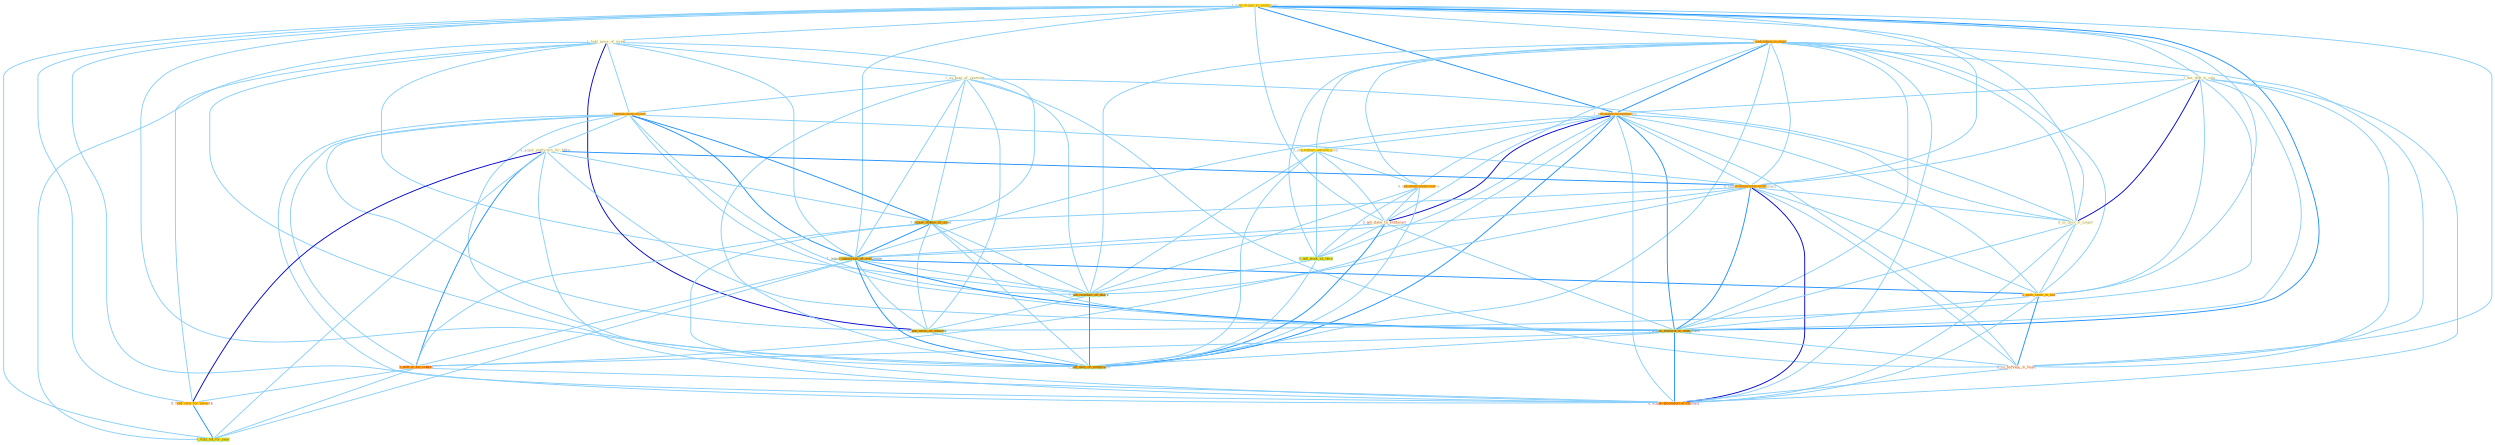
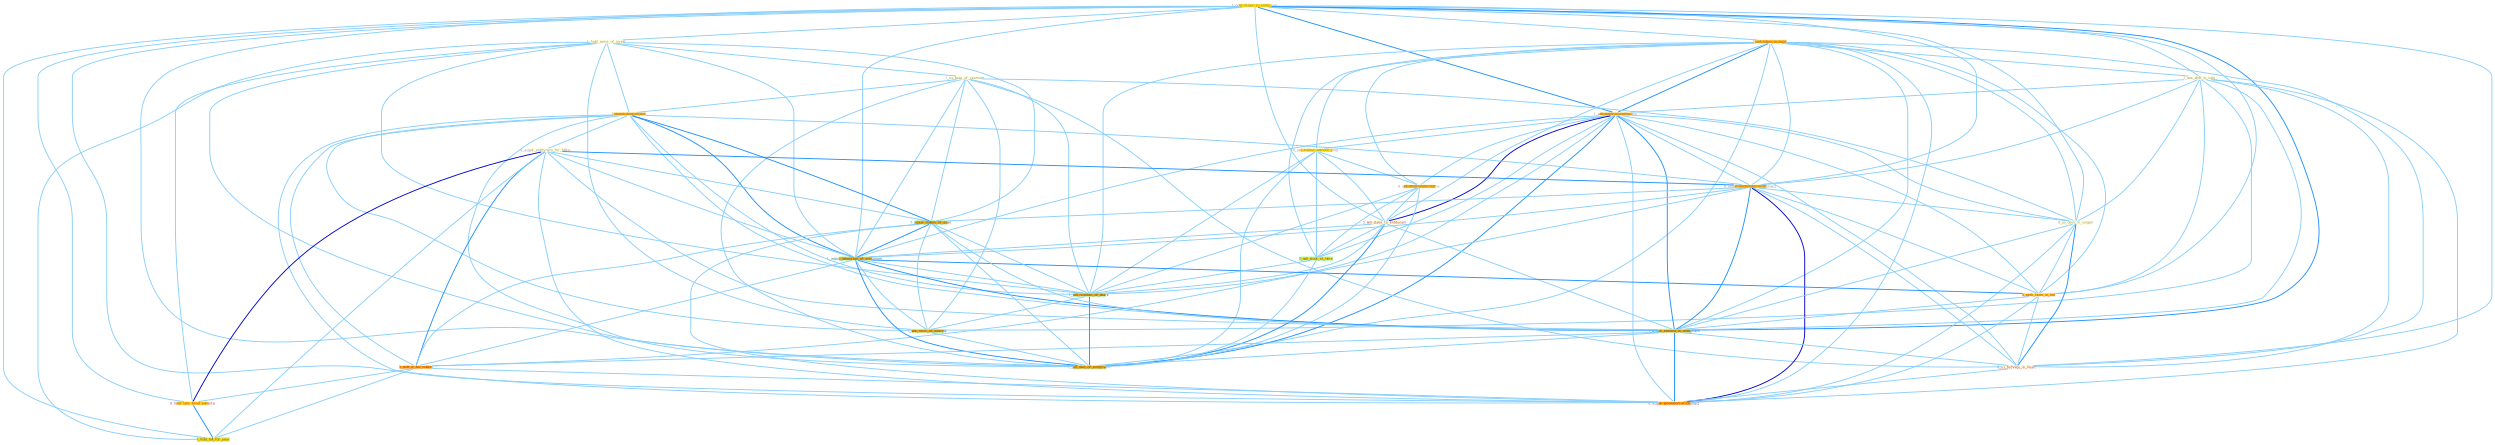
(2150, 161) -> (2150, 161)
(665, 267) -> (665, 267)
none -> (1252, 279)
none -> (2058, 308)
(2028, 331) -> (2028, 331)
(534, 349) -> (699, 208)
(193, 403) -> (193, 403)
